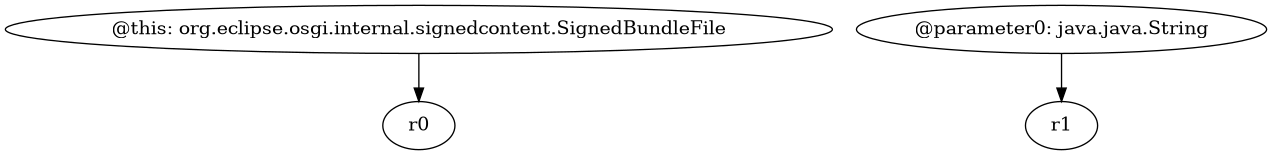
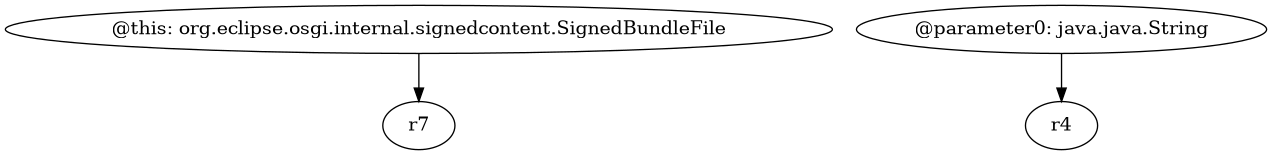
(419, 126) -> (419, 126)
(1062, 126) -> (1062, 126)
